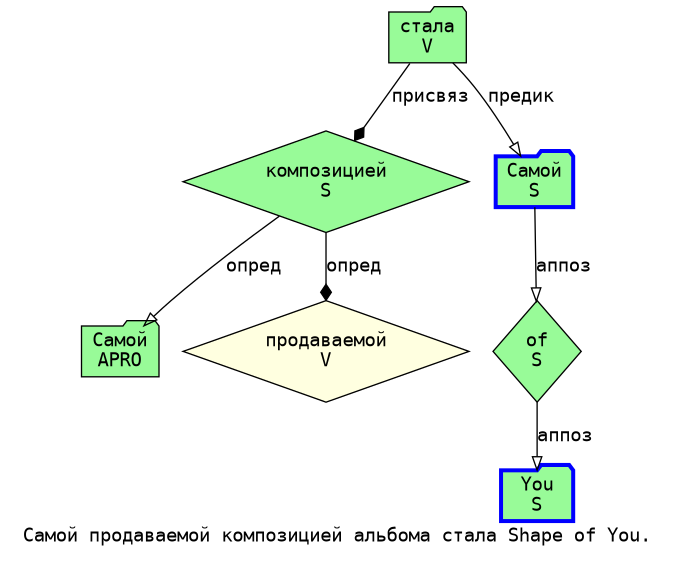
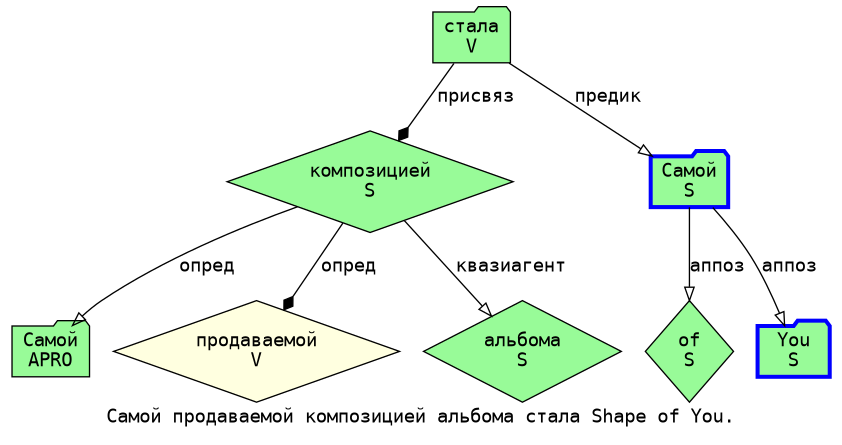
none -> (522, 351)
(537, 429) -> (751, 257)
